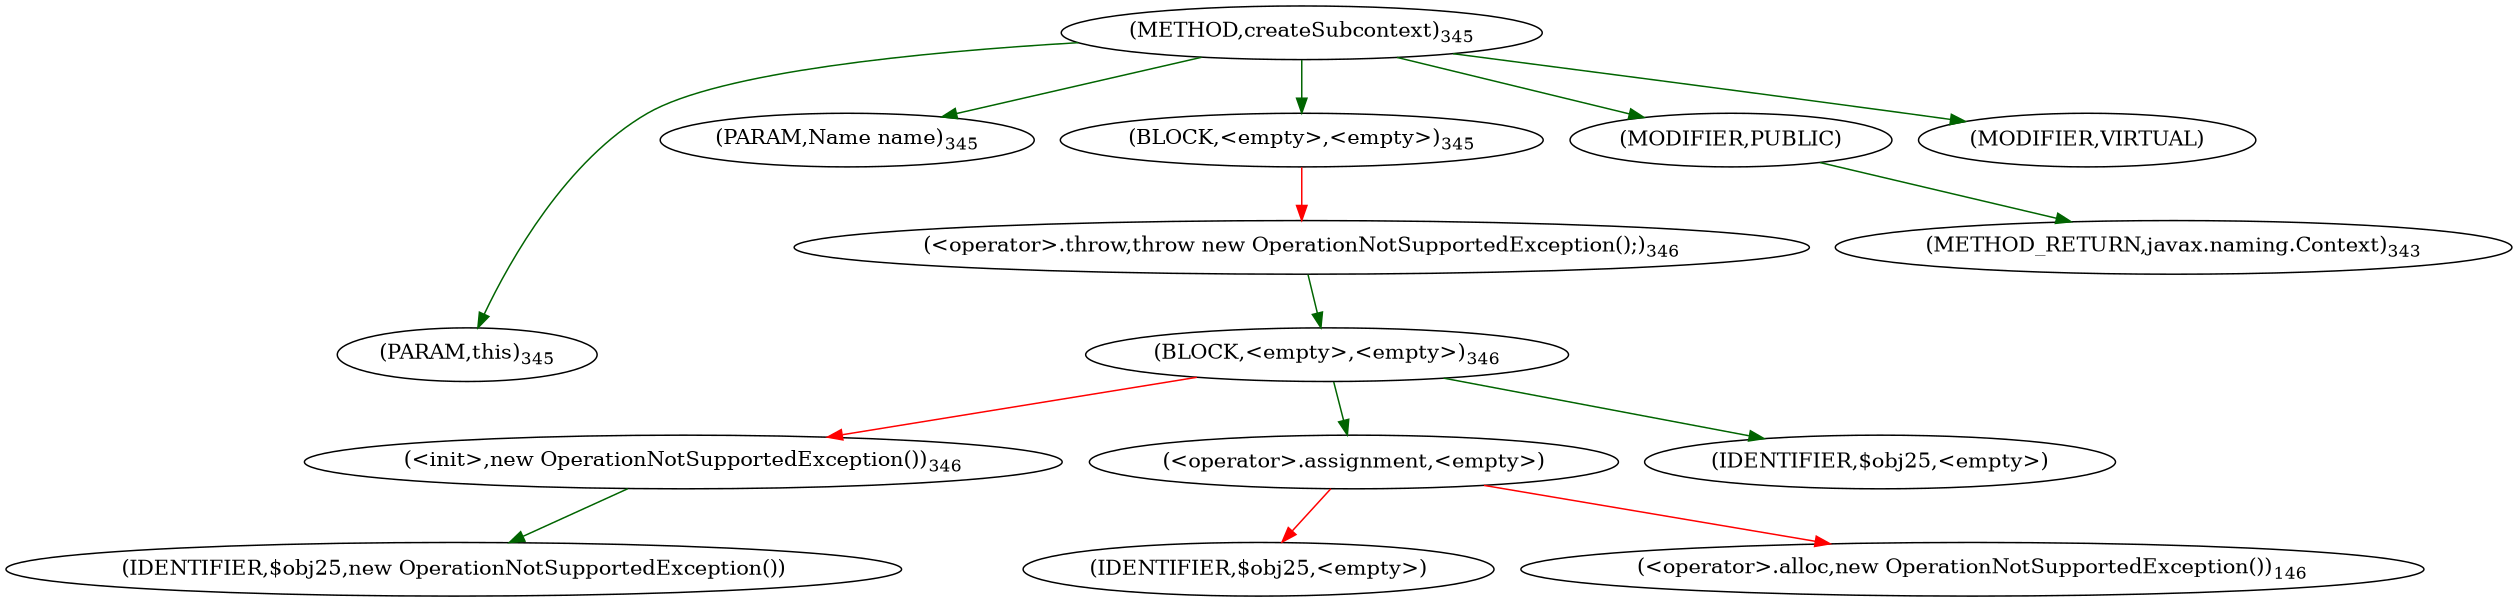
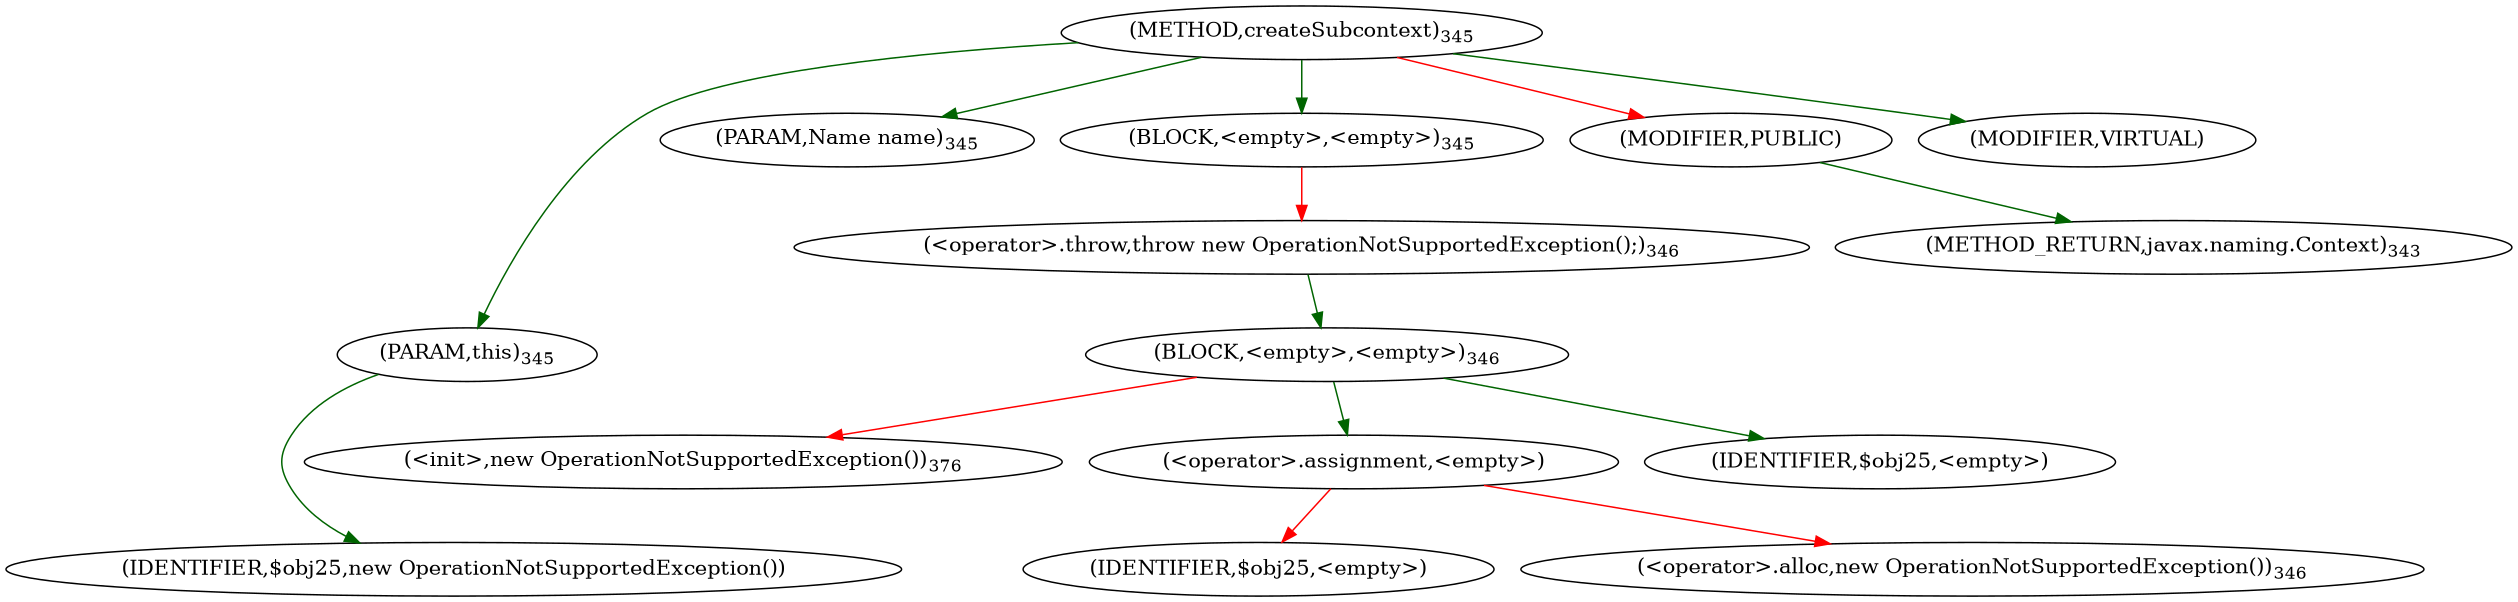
(1513, 86) -> (1513, 86)
(946, 460) -> (946, 460)
(575, 512) -> (286, 445)
(2291, 567) -> (2291, 567)
